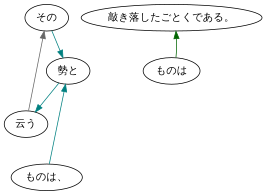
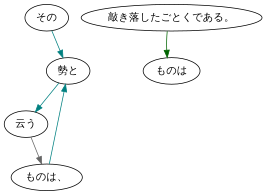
(177, 48) -> (167, 41)
(36, 75) -> (35, 147)
